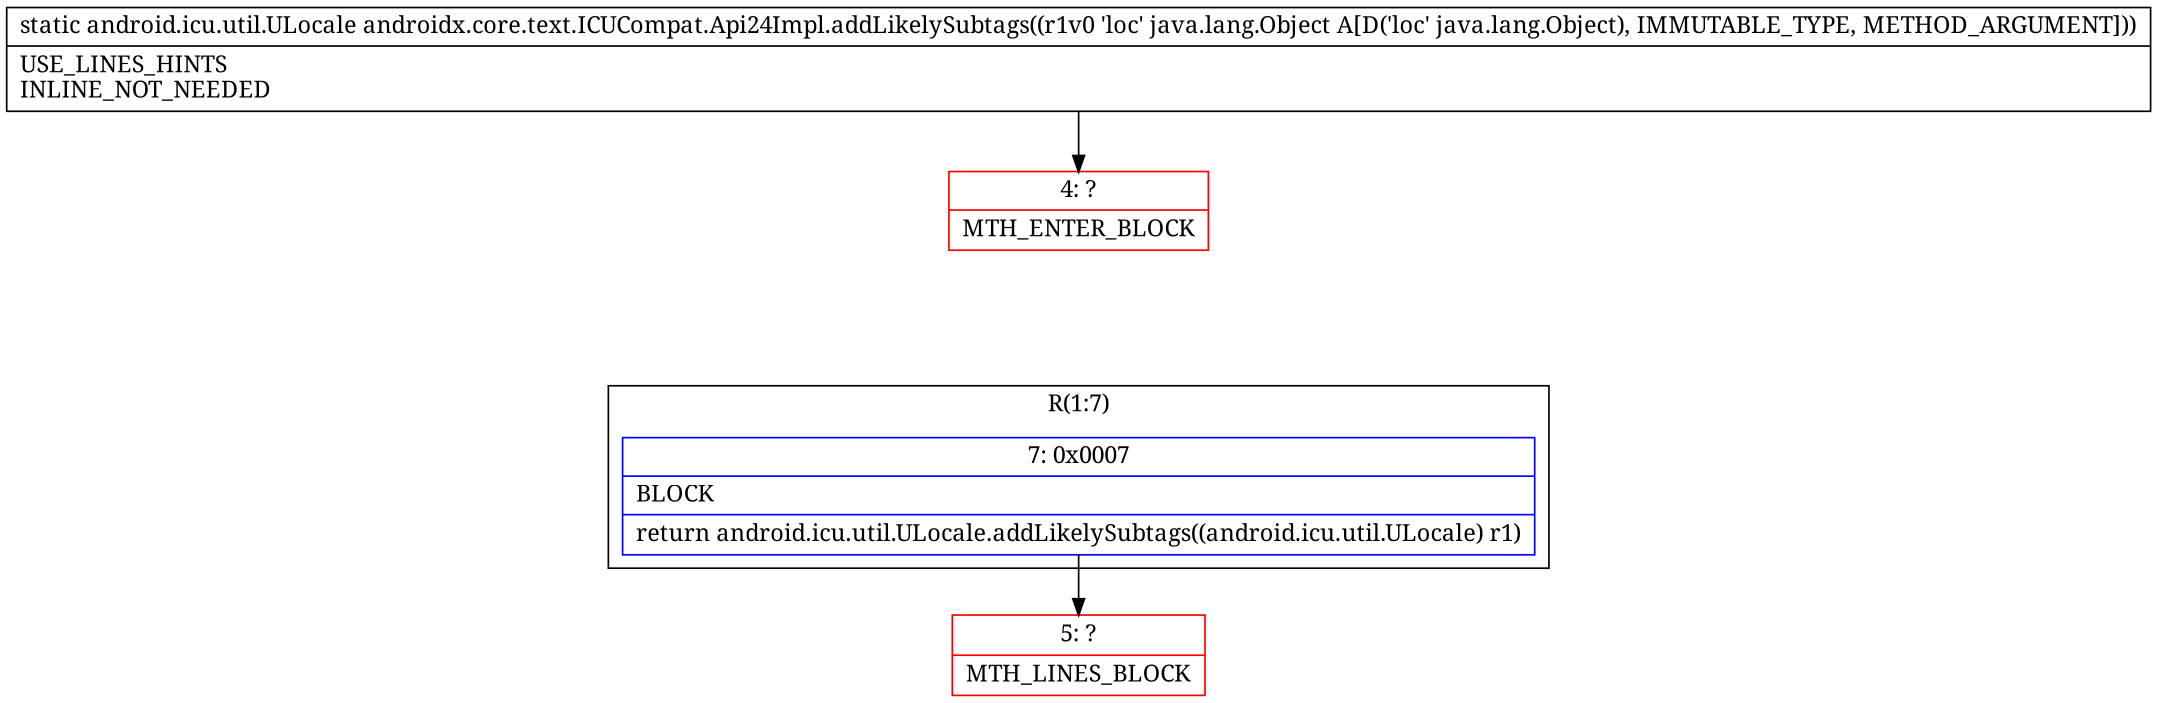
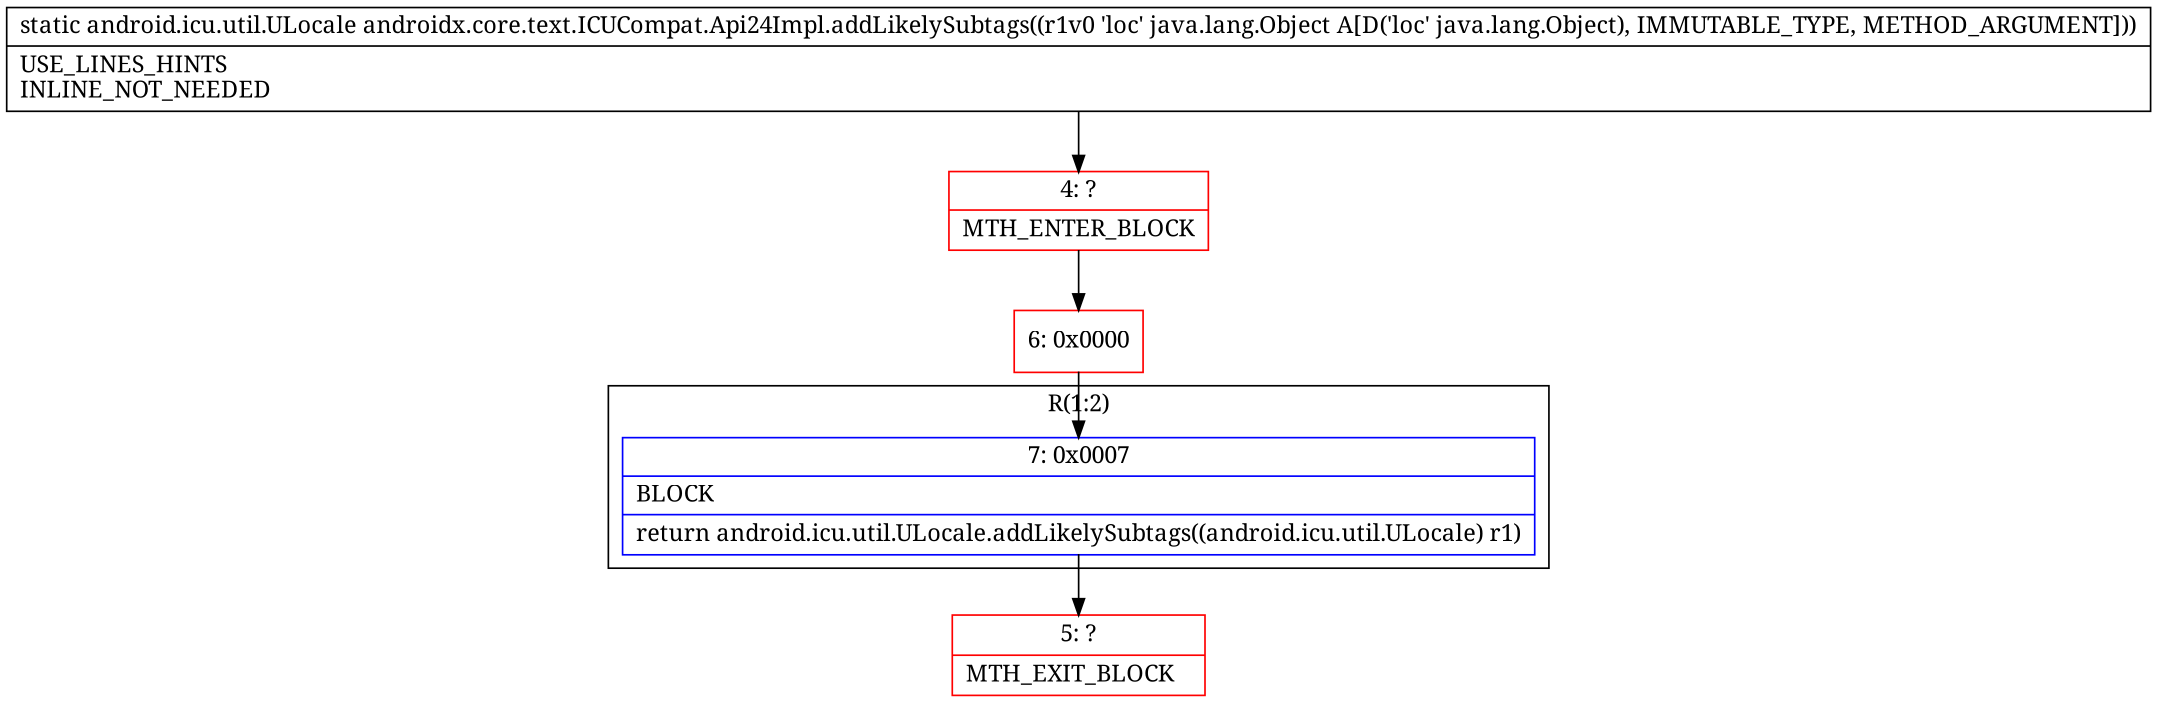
none -> (1079, 341)
(1079, 405) -> (1079, 405)
(1079, 674) -> (1070, 674)
